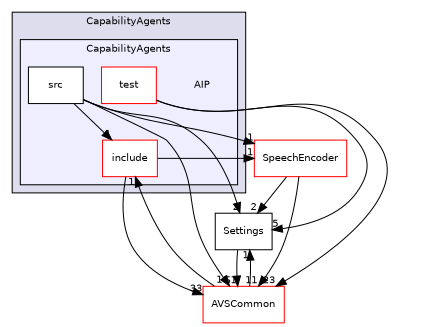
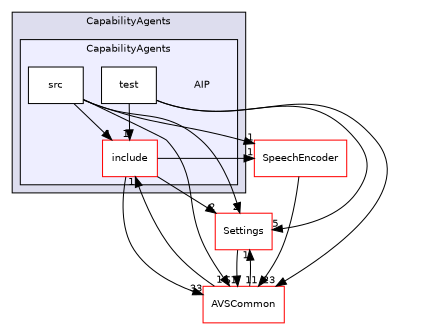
(129, 85) -> (129, 85)
none -> (129, 117)
(275, 191) -> (182, 192)
(244, 231) -> (244, 231)
